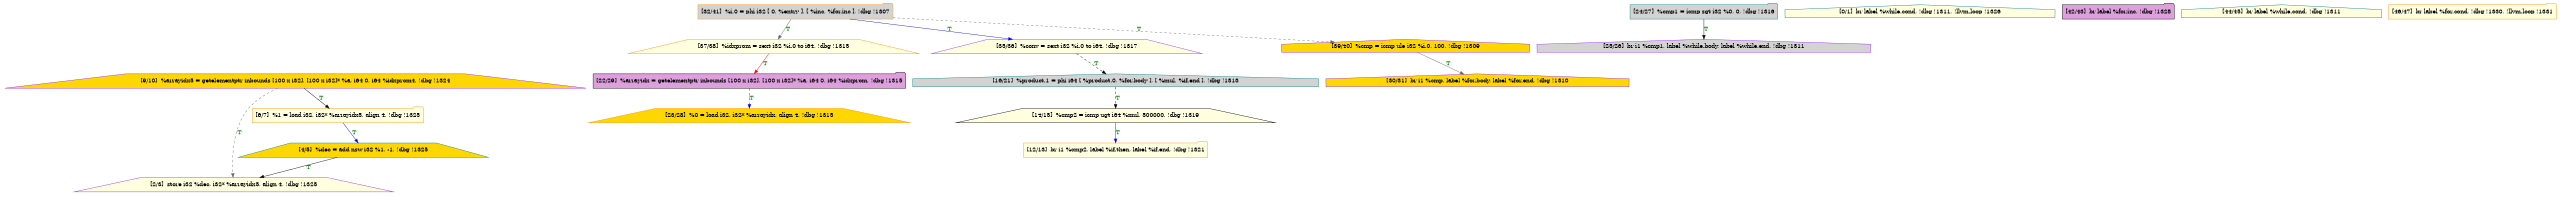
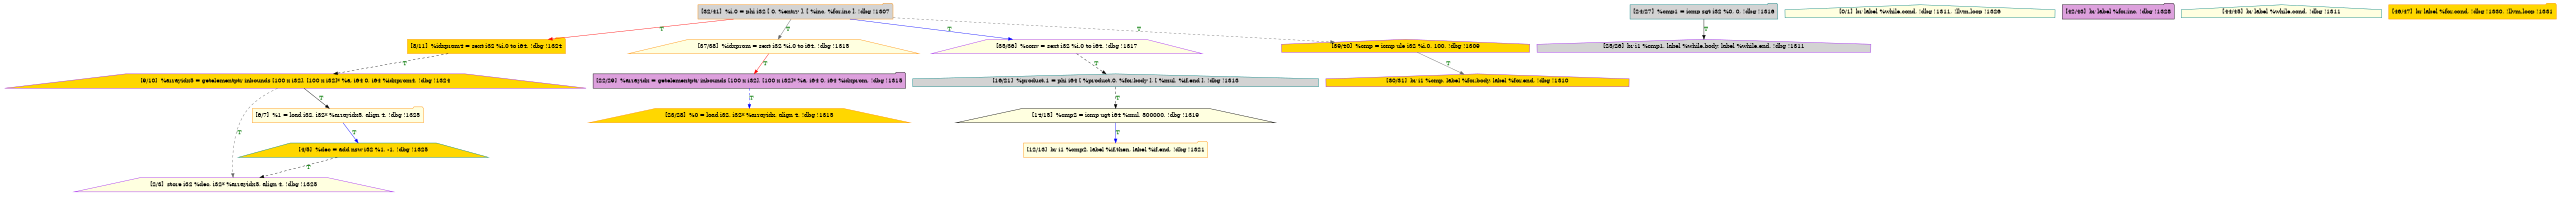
(2473, 12) -> (2473, 12)
none -> (486, 46)
(301, 167) -> (301, 167)
